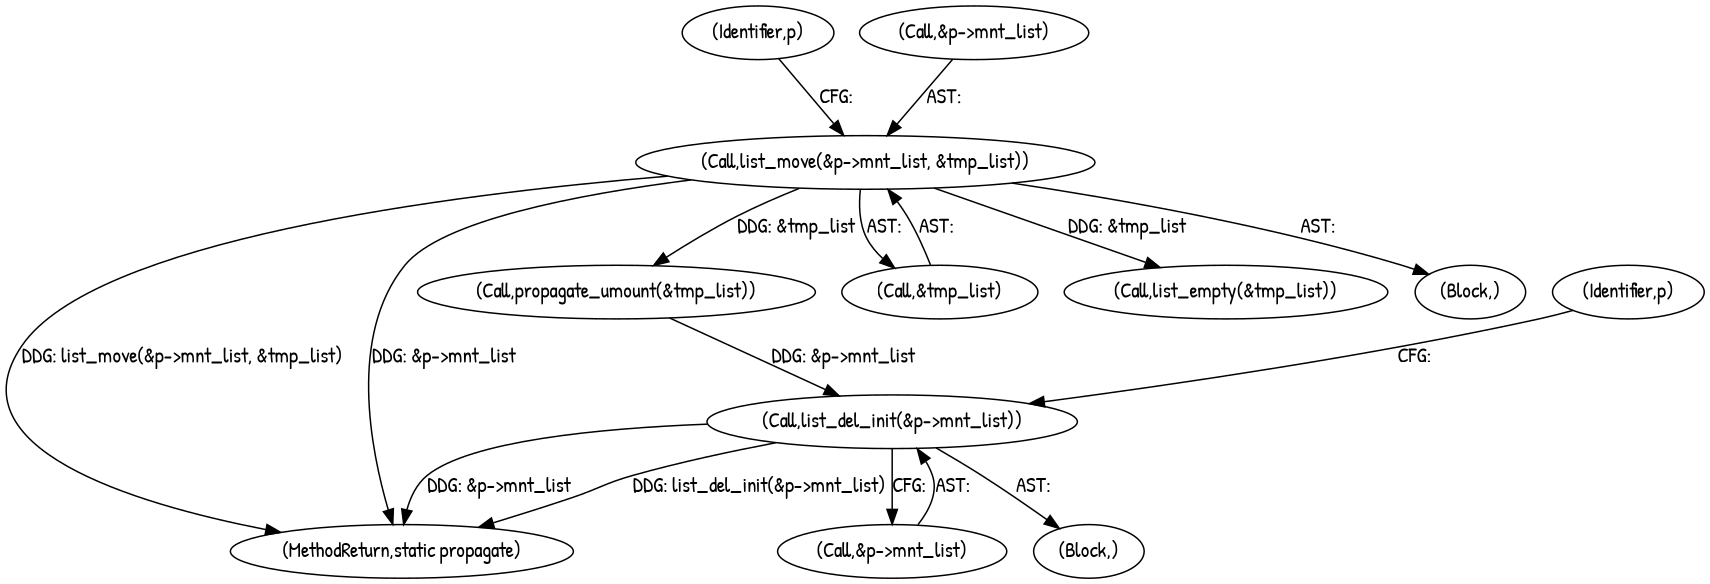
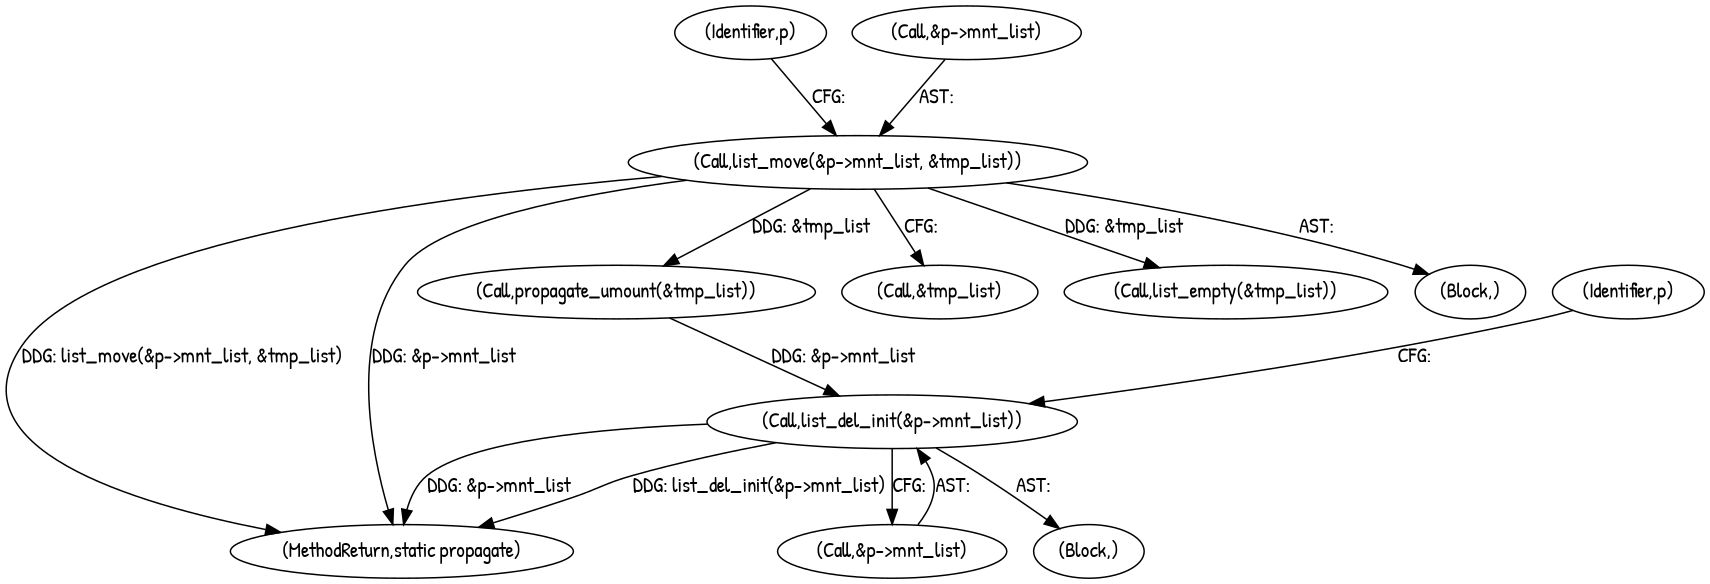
(887, 227) -> (923, 227)
(916, 232) -> none
